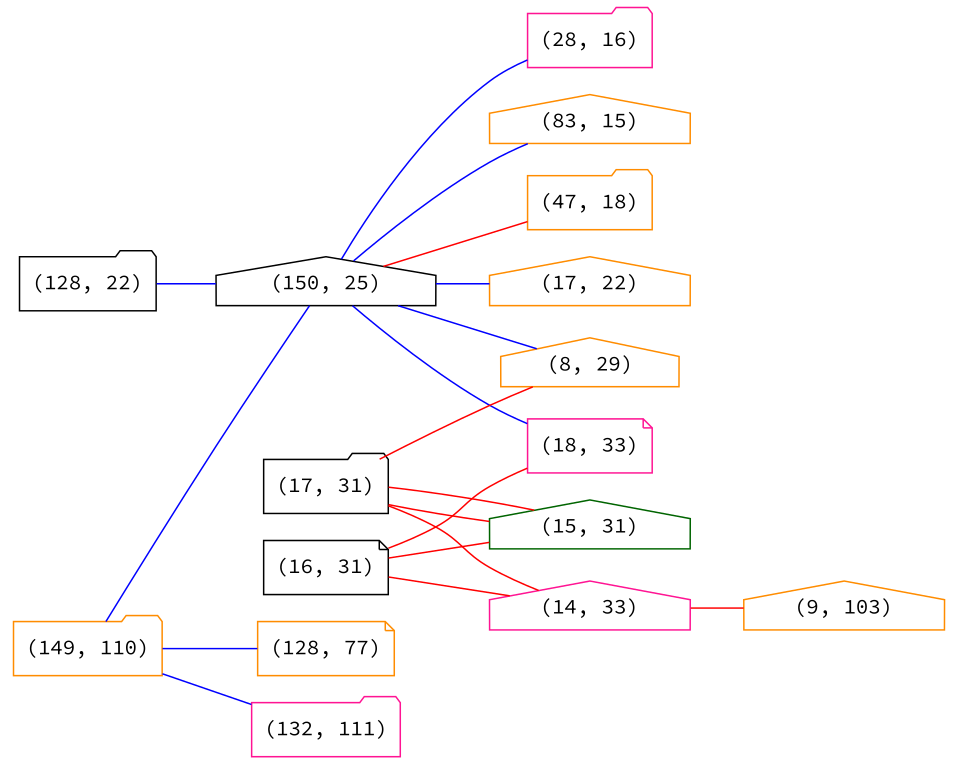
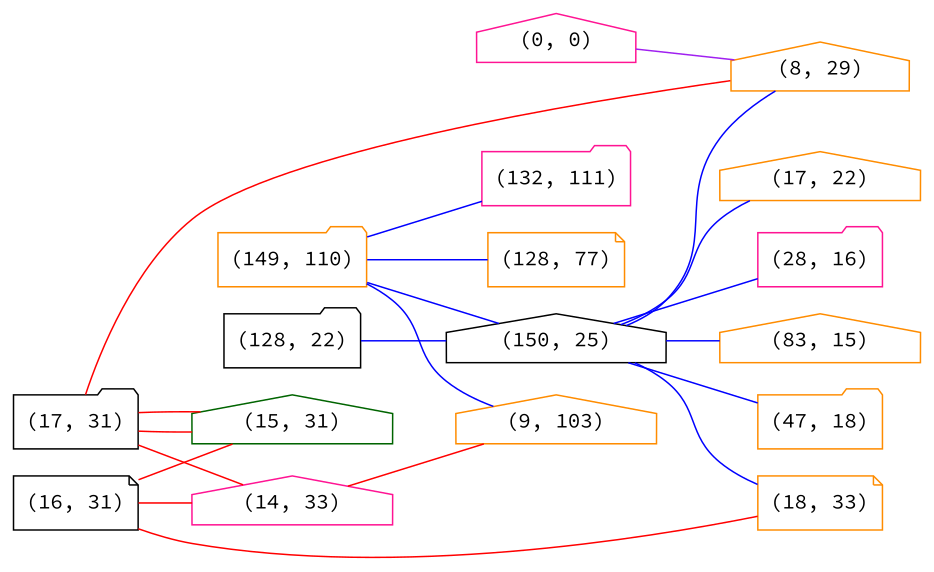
none -> (556, 41)
(455, 244) -> (693, 383)
none -> (423, 352)
(590, 446) -> (820, 503)
